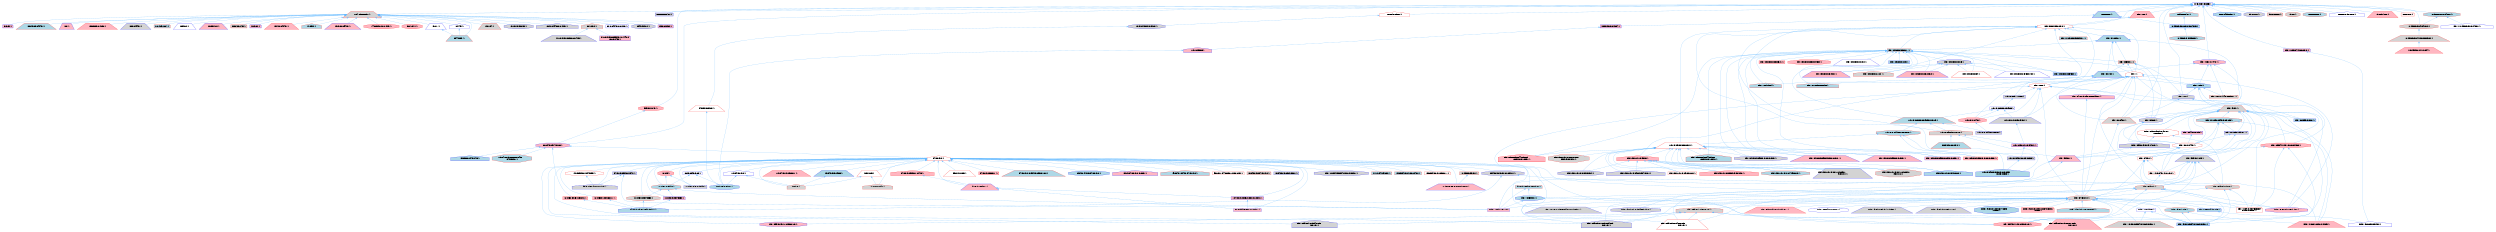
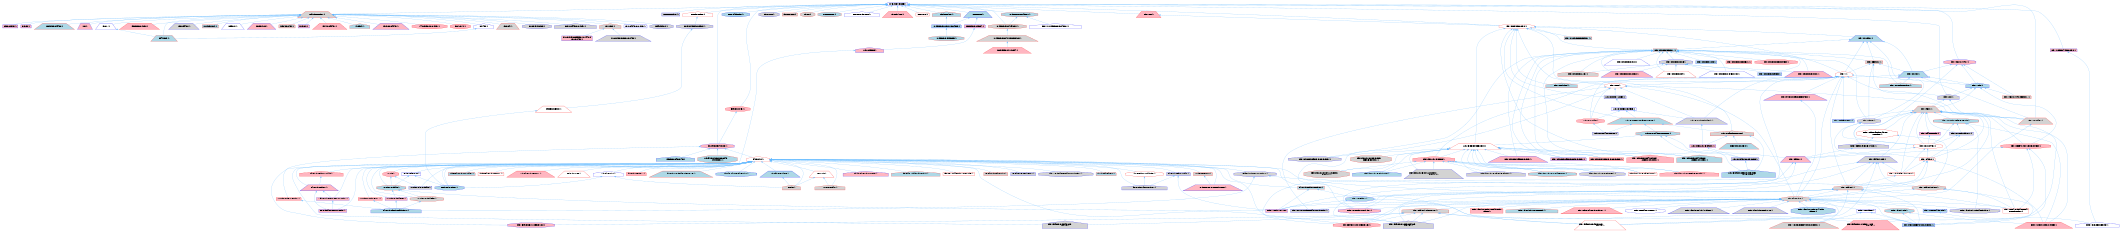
(2087, 97) -> (1795, 97)
(1825, 158) -> none
(1563, 210) -> (1310, 211)
